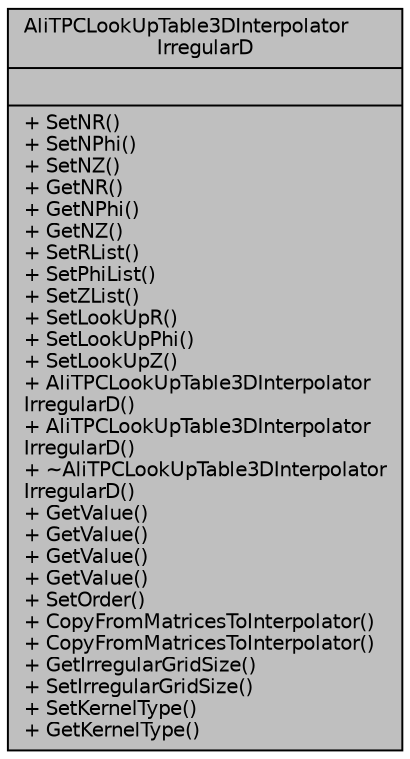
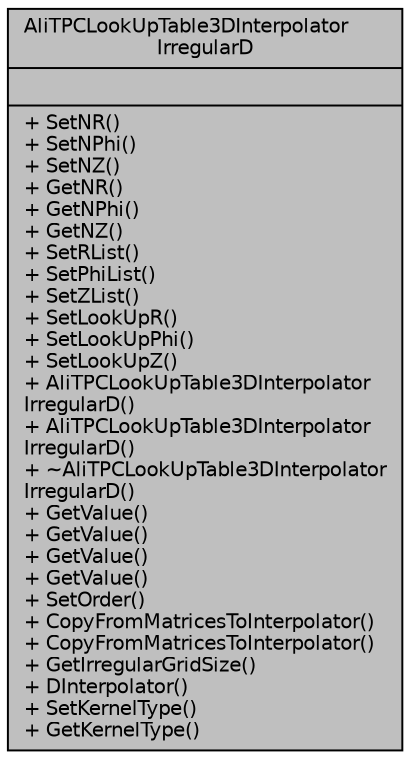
(139, 687) -> (106, 687)
